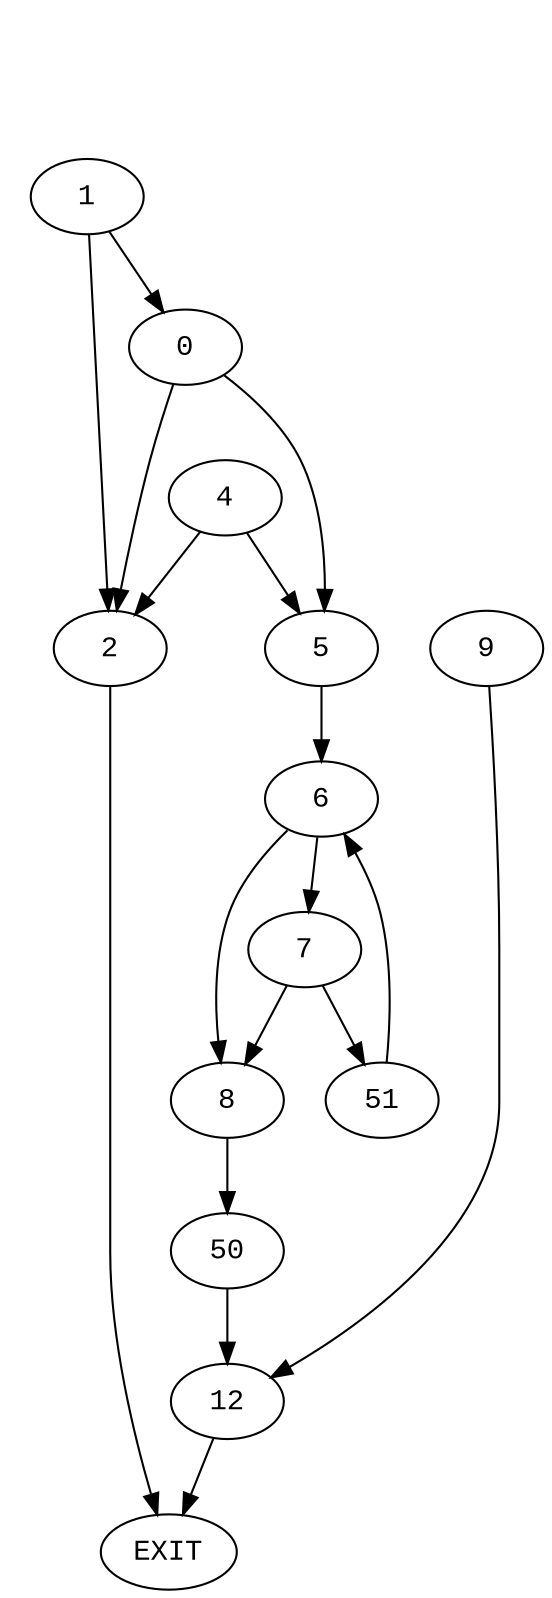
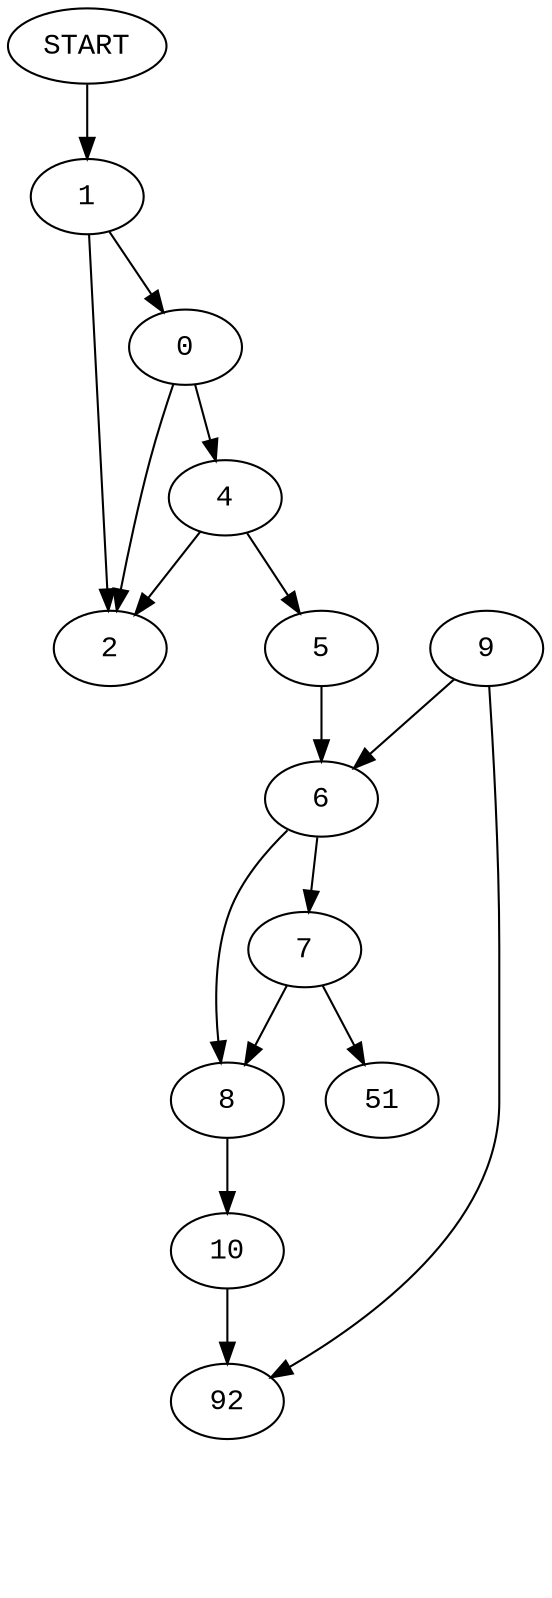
none -> (87, 46)
(304, 468) -> (203, 412)
(387, 955) -> (412, 717)
(227, 1251) -> (227, 1251)
(227, 1401) -> (227, 1401)
(169, 1552) -> none
